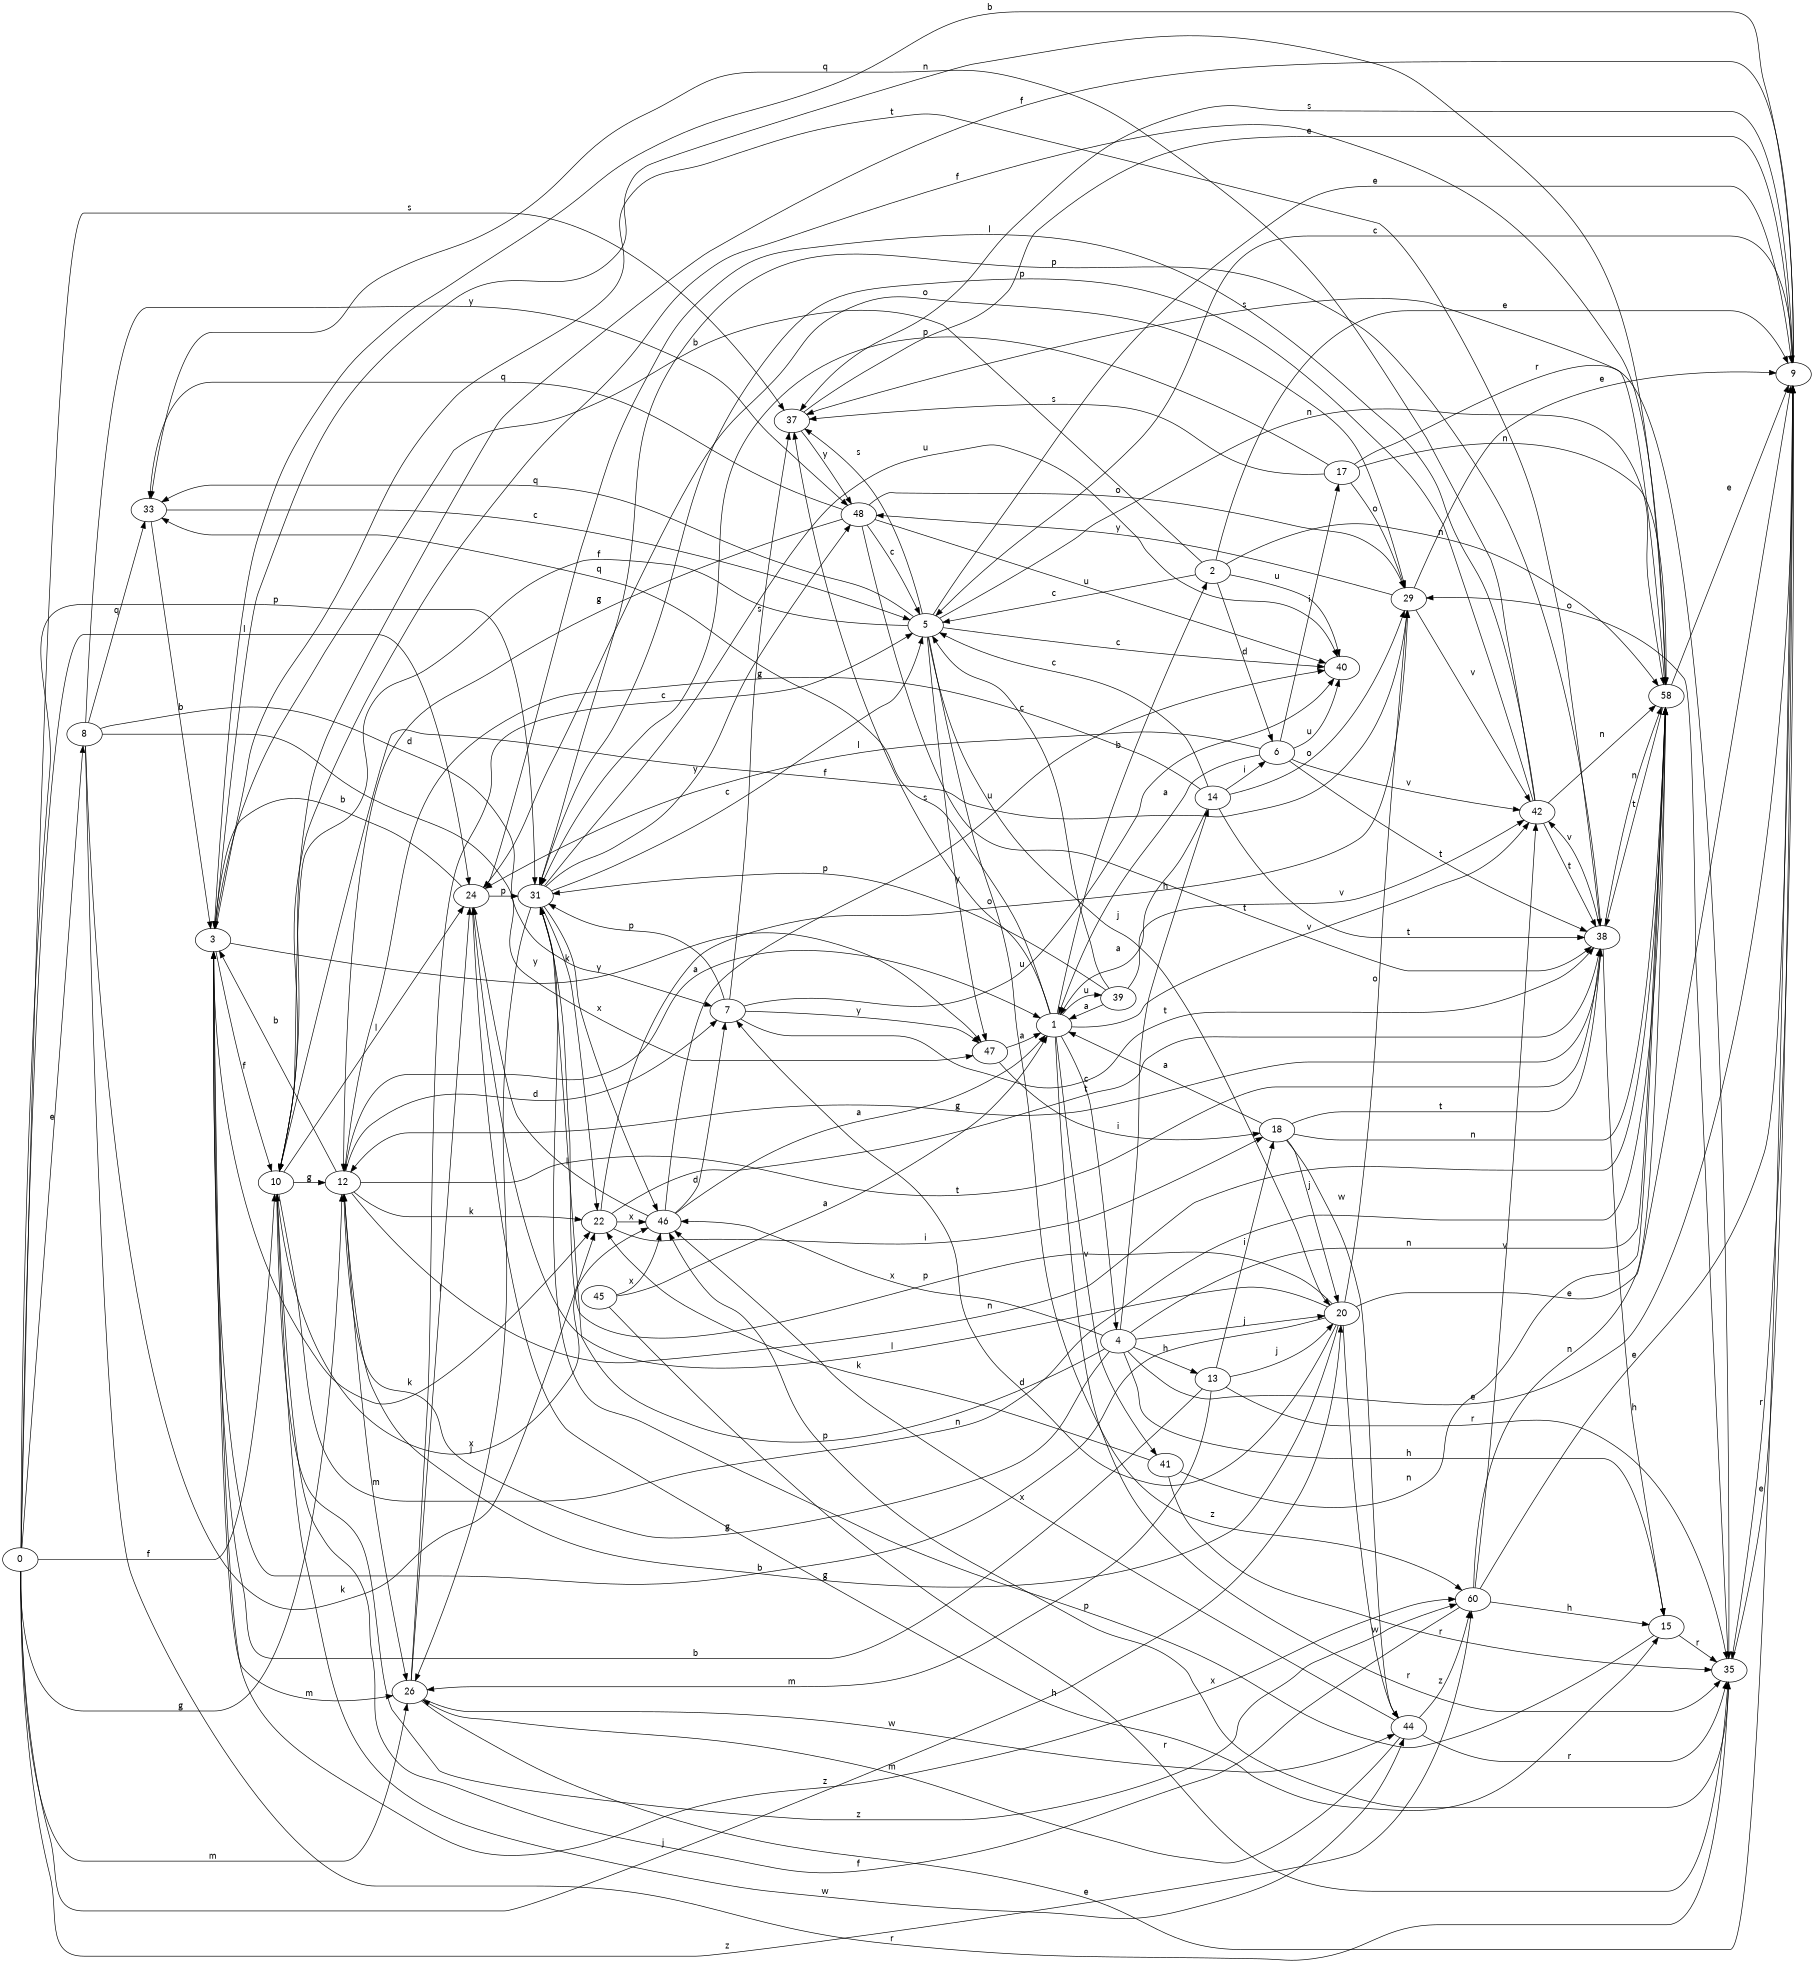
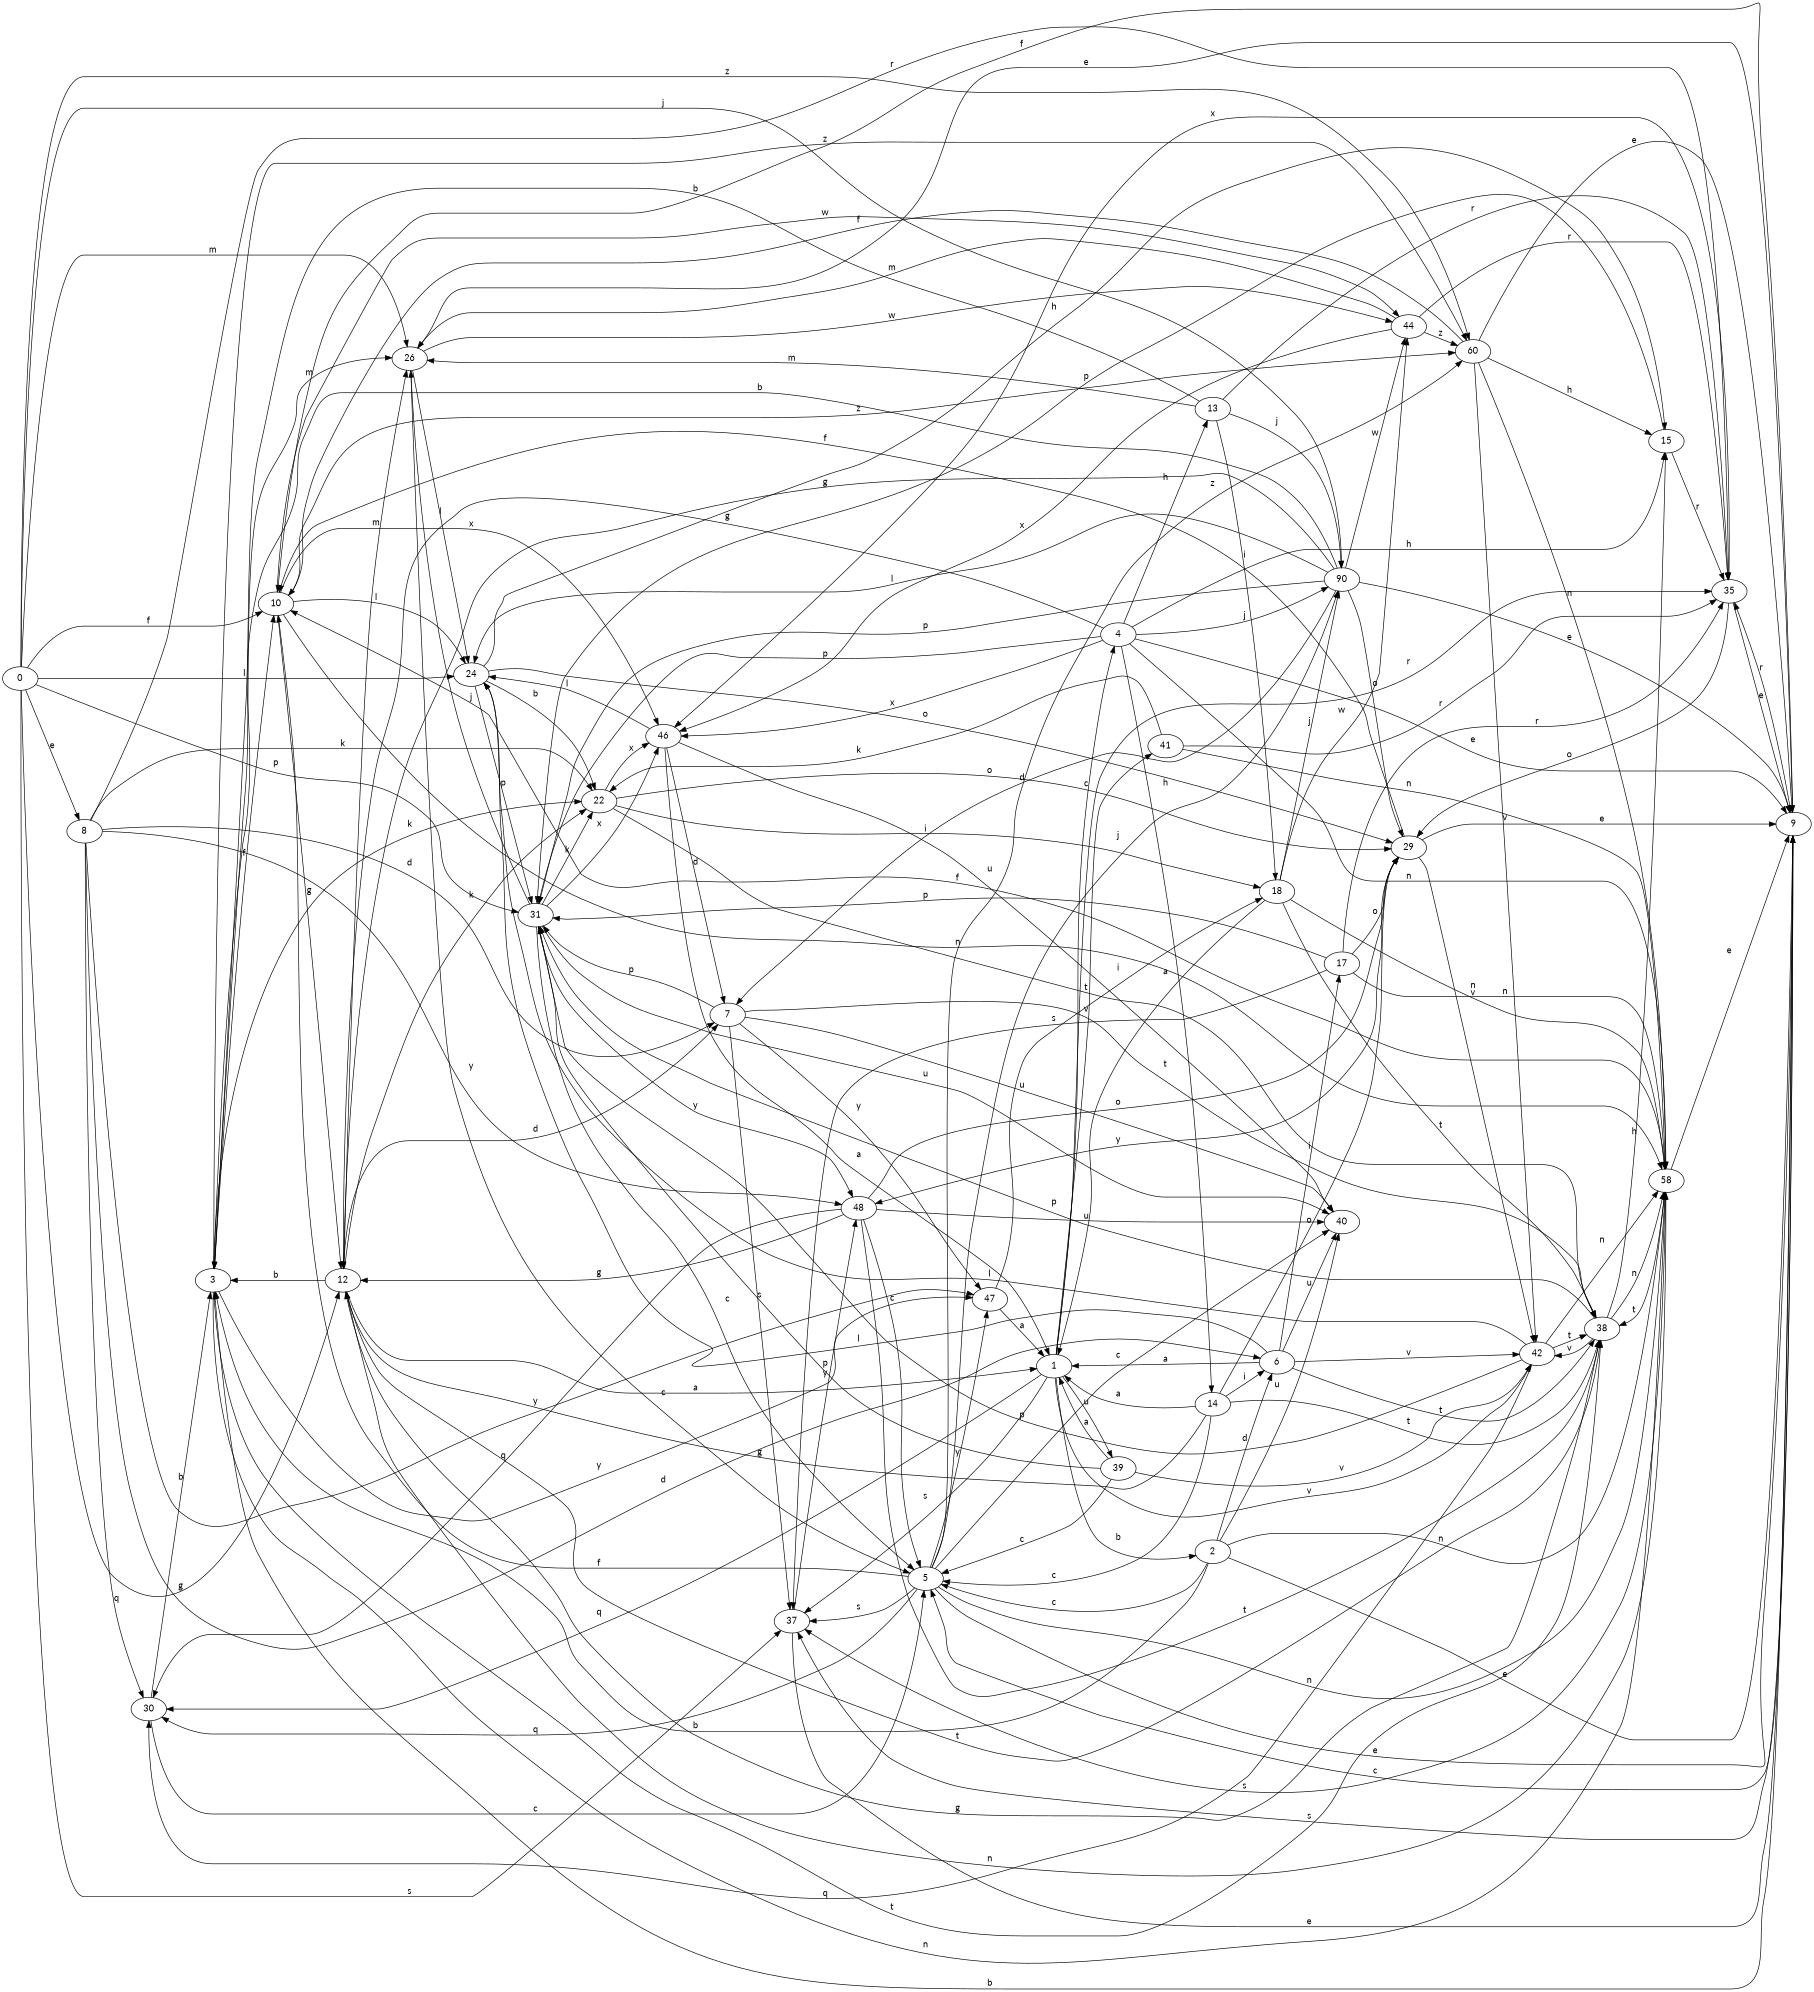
(149, 510) -> (149, 1709)
(299, 799) -> (548, 719)
(599, 1297) -> none
(1342, 1314) -> (1342, 580)
none -> (354, 1634)
